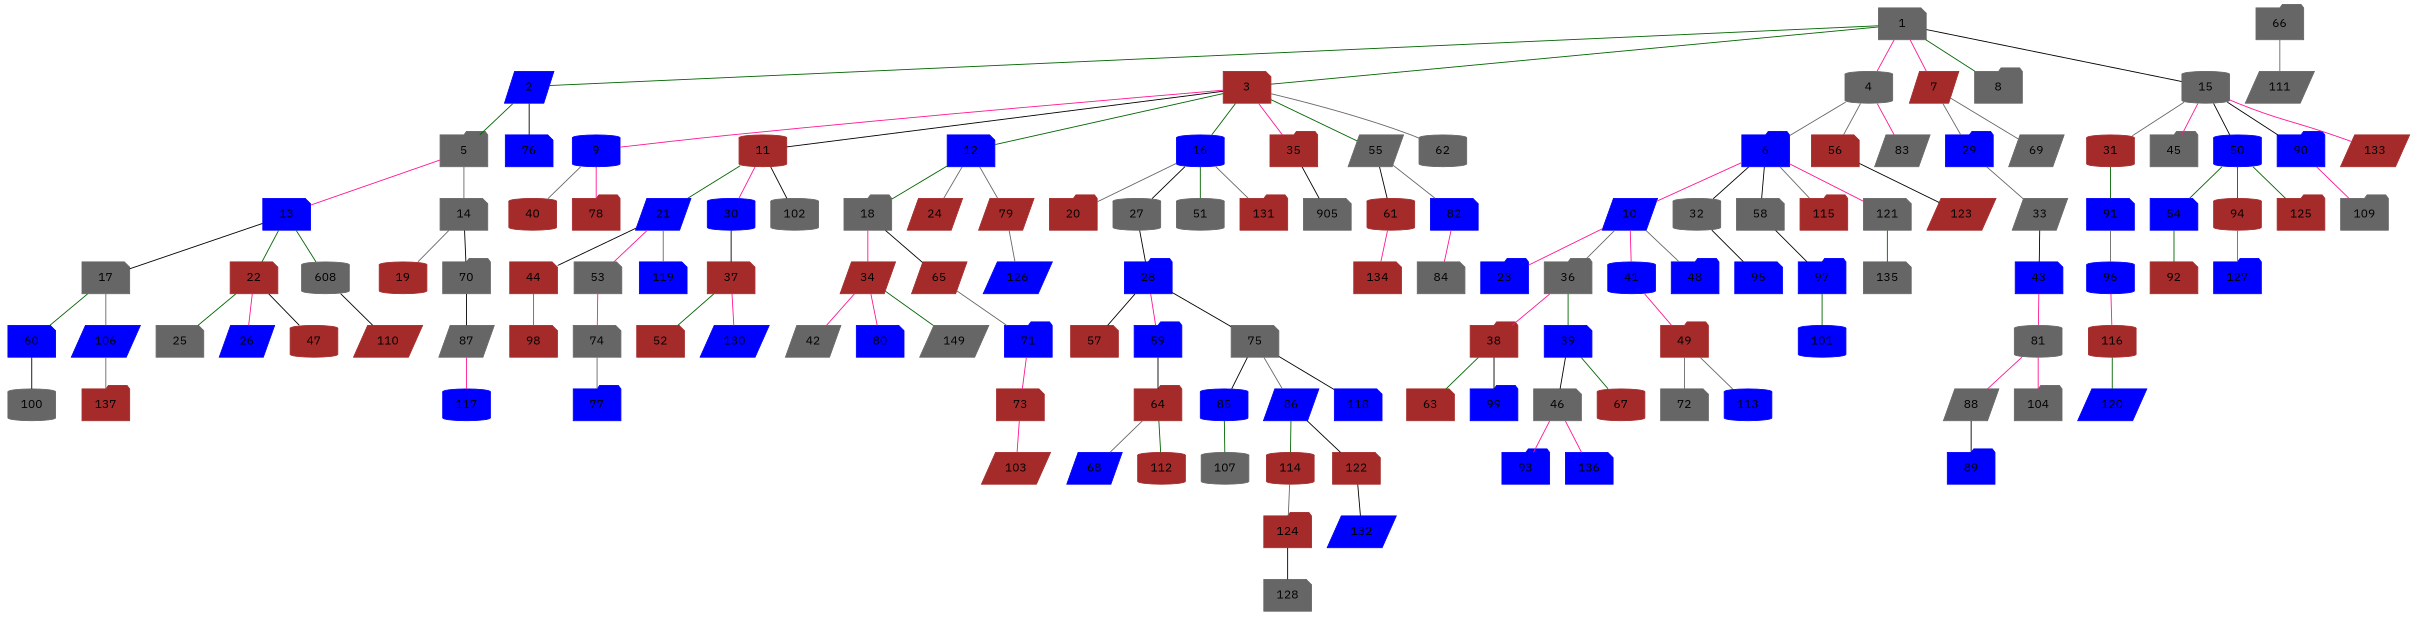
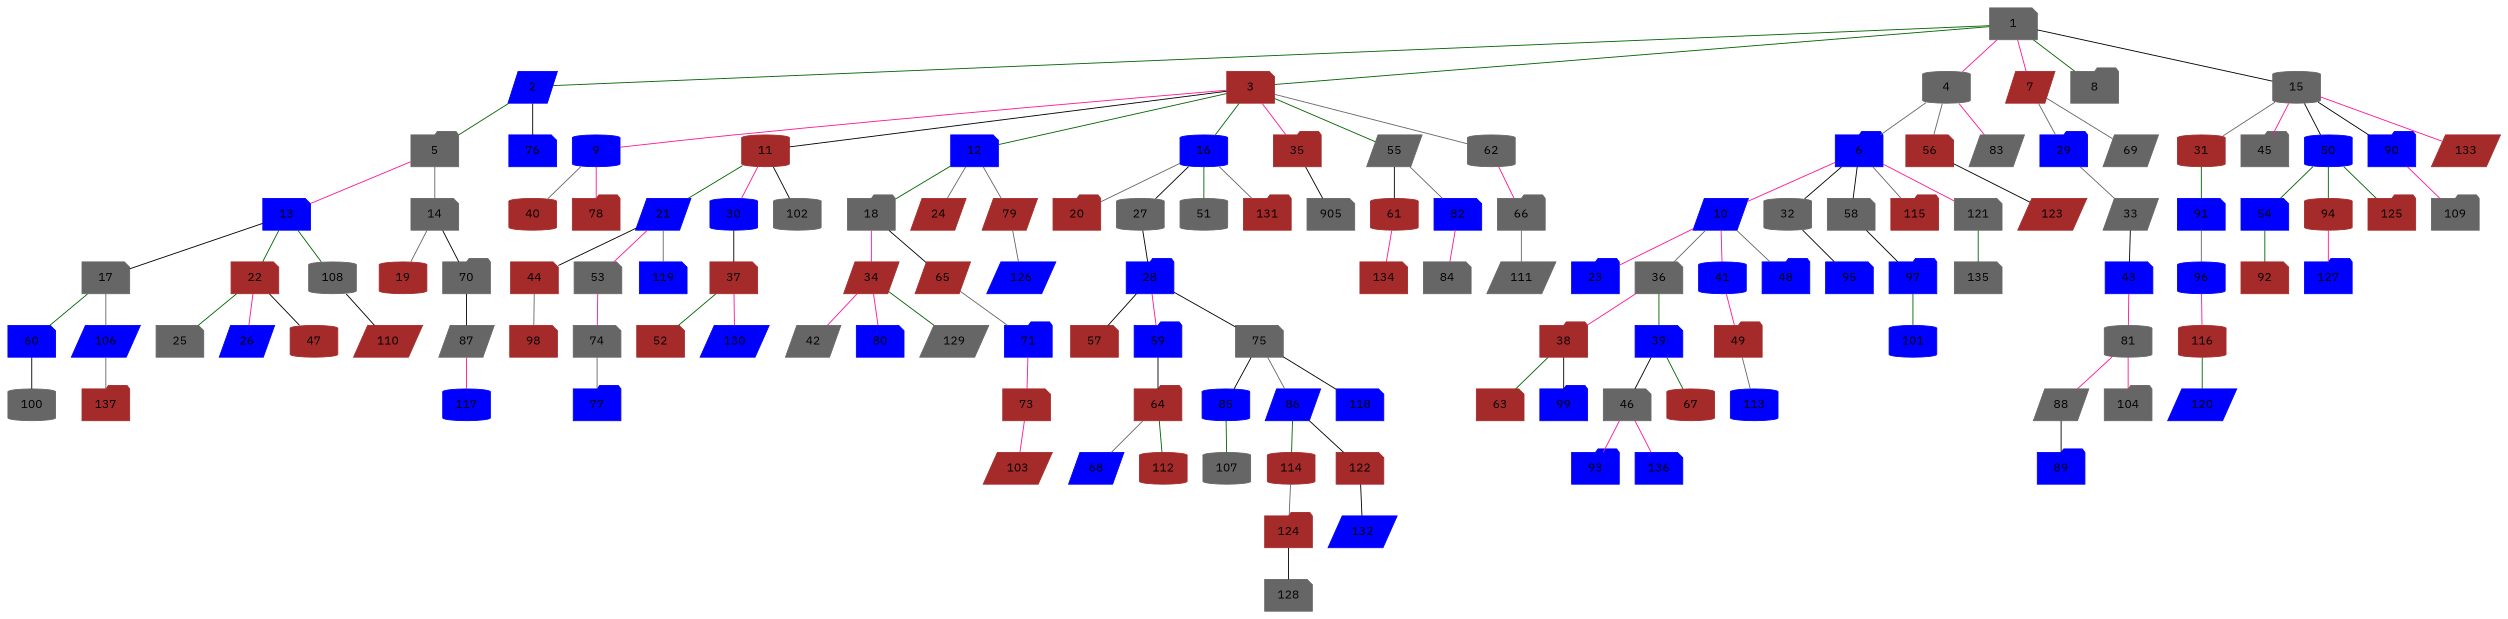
none -> (1506, 183)
(325, 278) -> (332, 278)
(1568, 278) -> (1659, 278)
(954, 341) -> (954, 341)
(1685, 405) -> none
